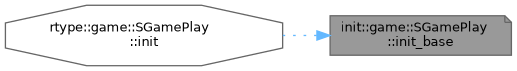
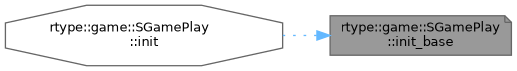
(421, 35) -> (421, 35)
